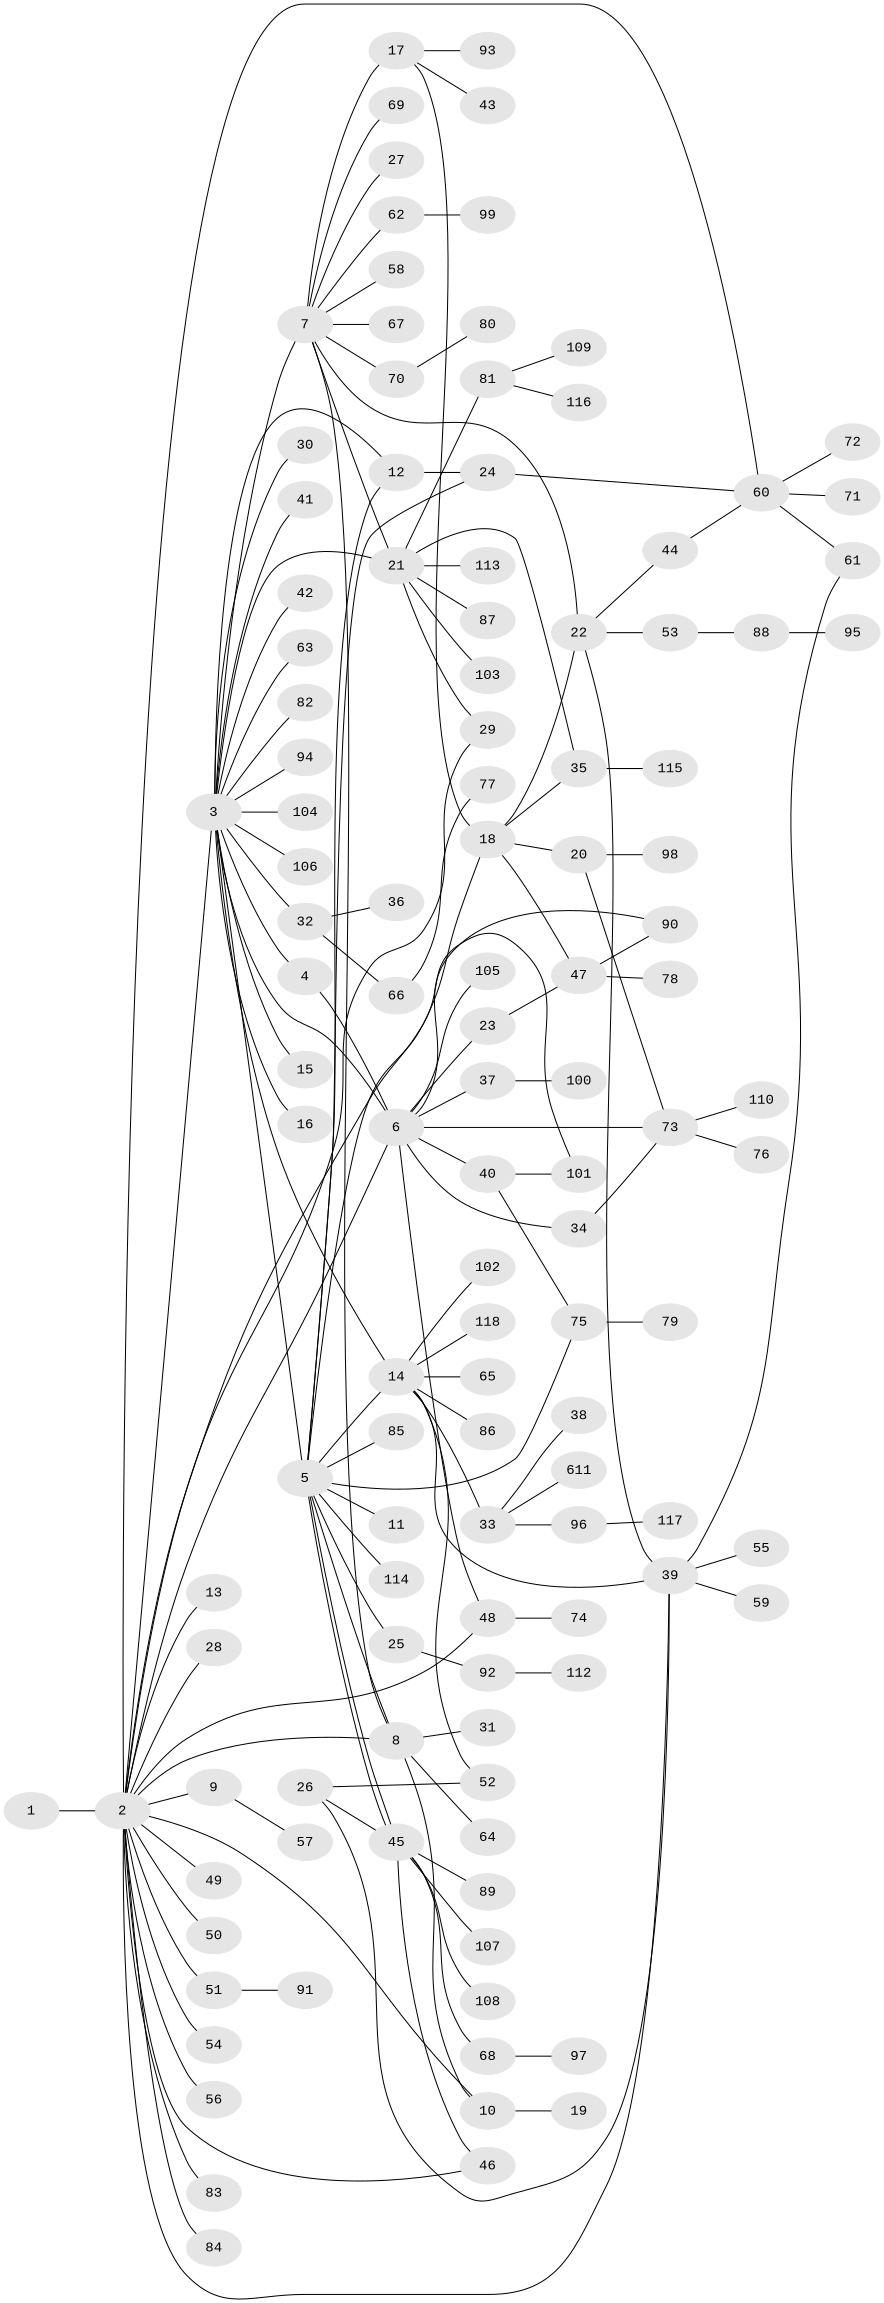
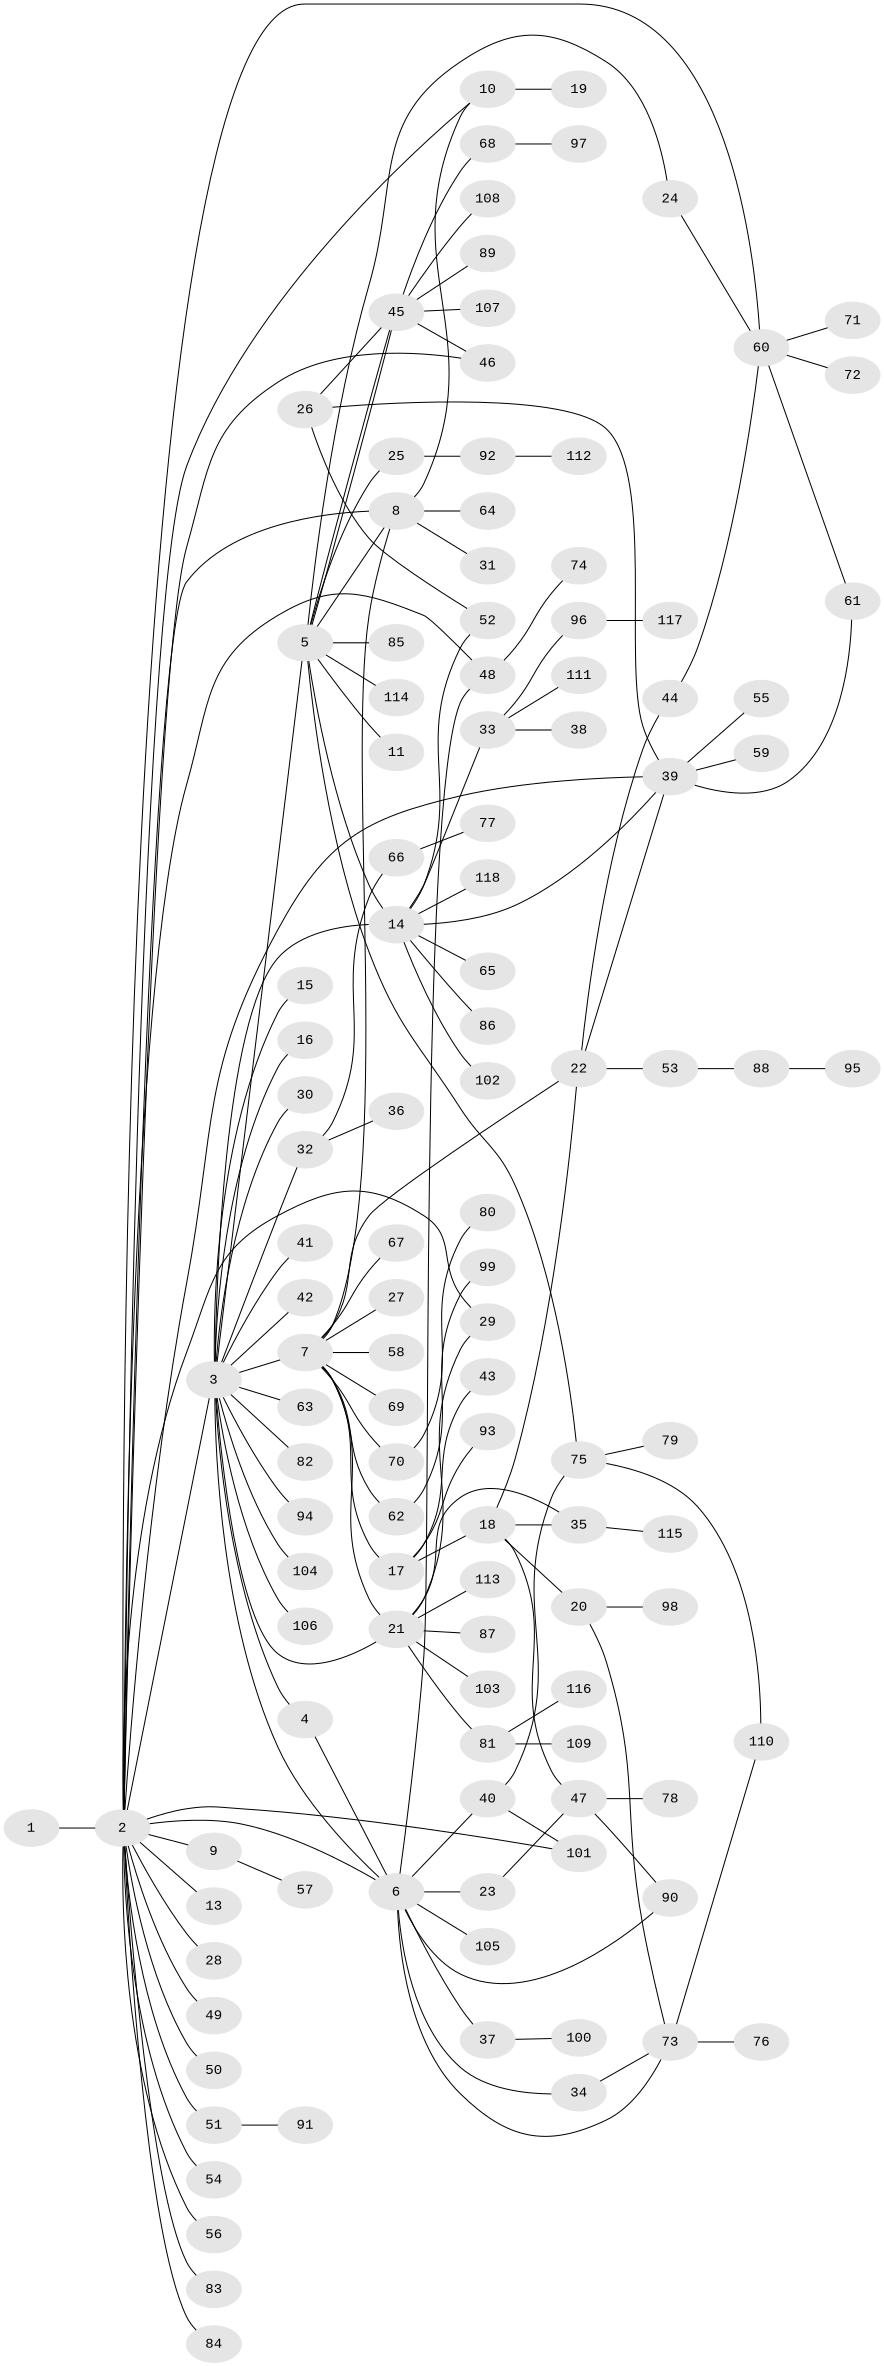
(396, 472) -> none
(356, 1146) -> none
(579, 1470) -> (579, 675)
none -> (731, 1561)
